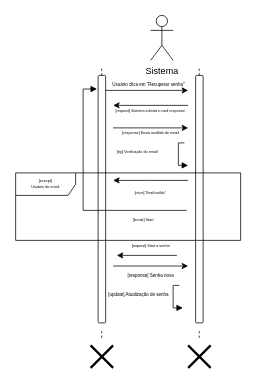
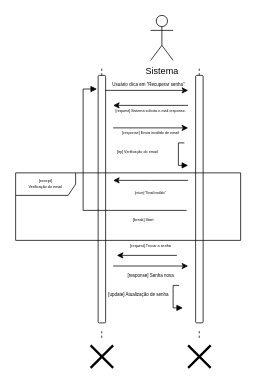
(45, 184) -> (45, 184)
(151, 244) -> (151, 244)
